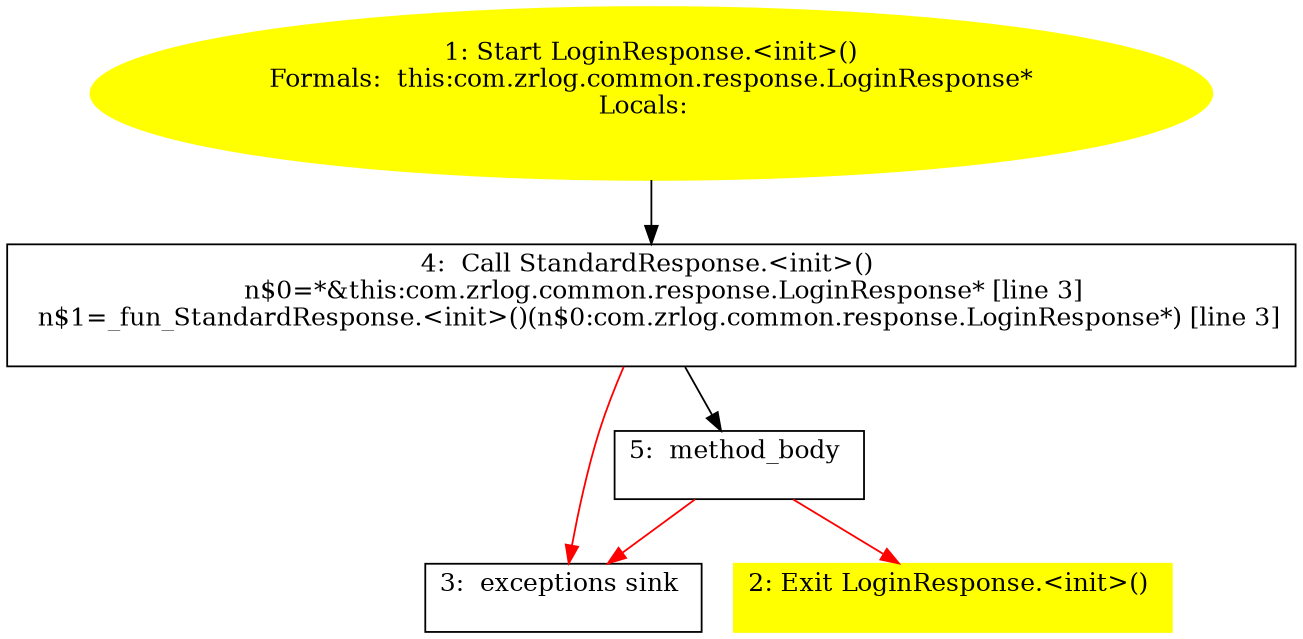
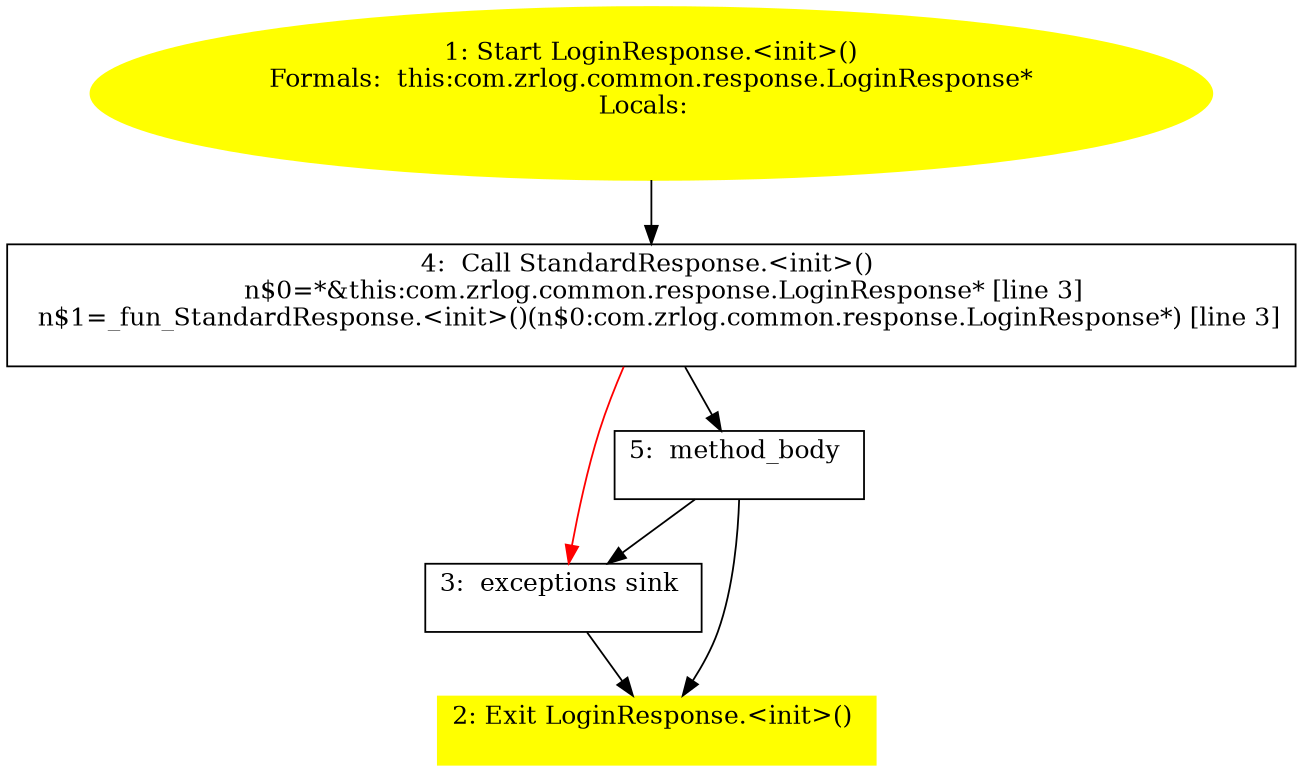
(659, 526) -> (659, 526)
(838, 527) -> (728, 593)
none -> (605, 657)
